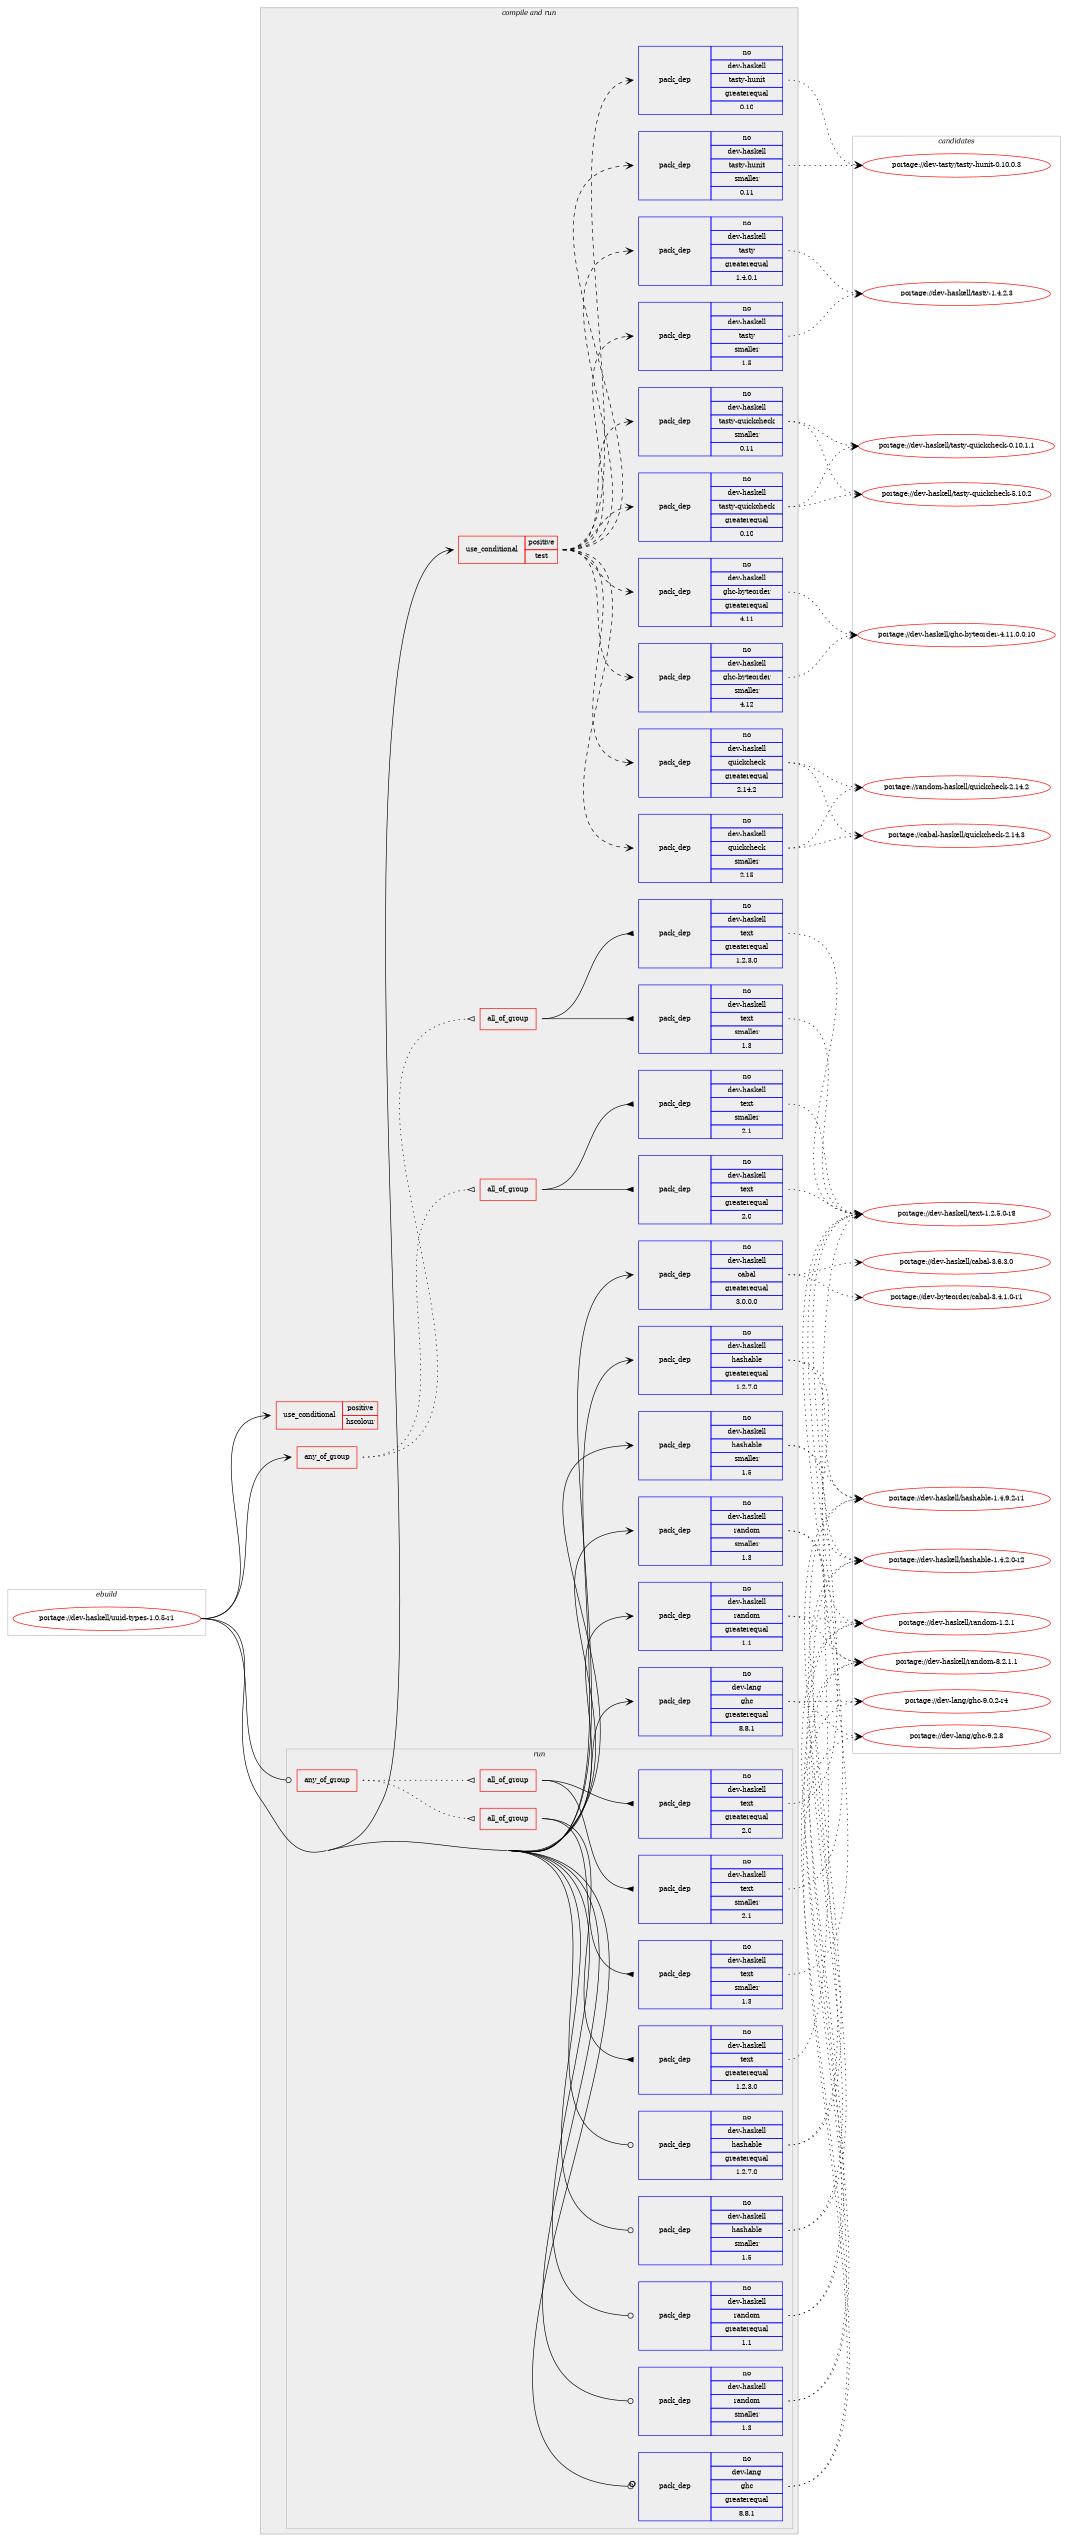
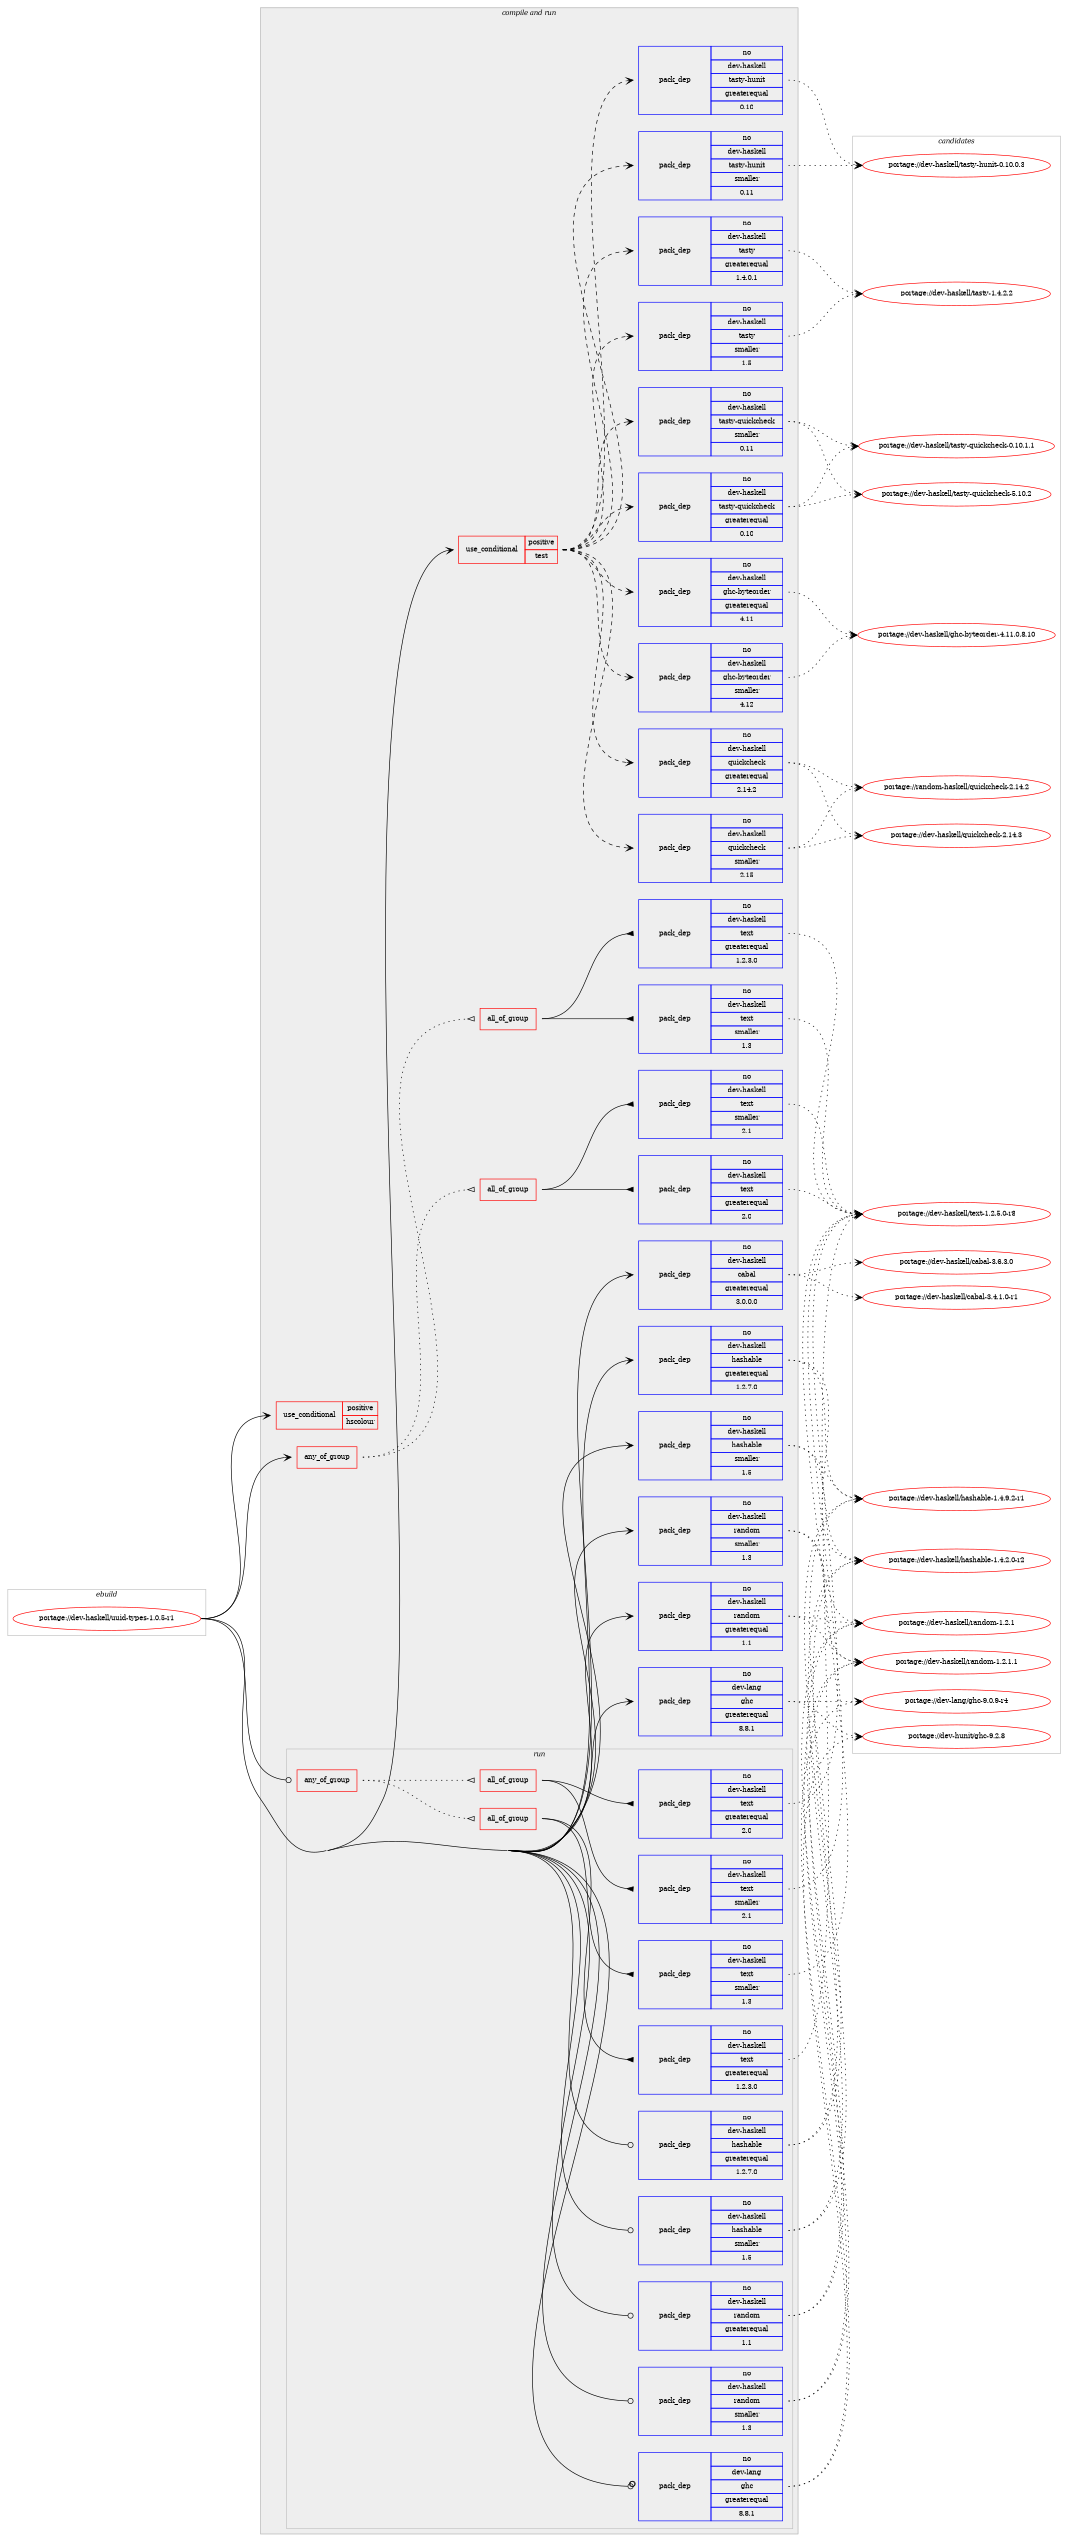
(957, 165) -> (957, 165)
(957, 294) -> (957, 294)
(957, 635) -> (957, 635)
(957, 836) -> (957, 836)
(957, 1298) -> (957, 1298)
(957, 1662) -> (957, 1662)
(957, 1701) -> (957, 1701)
(957, 1737) -> (957, 1737)
